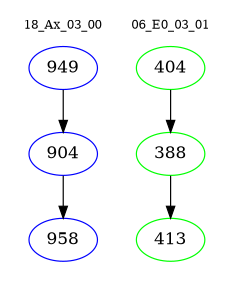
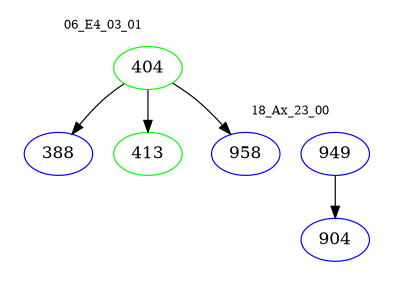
(63, 26) -> (291, 112)
(171, 26) -> (103, 26)
(171, 154) -> (58, 154)
(63, 191) -> (210, 112)
(171, 191) -> (148, 105)
